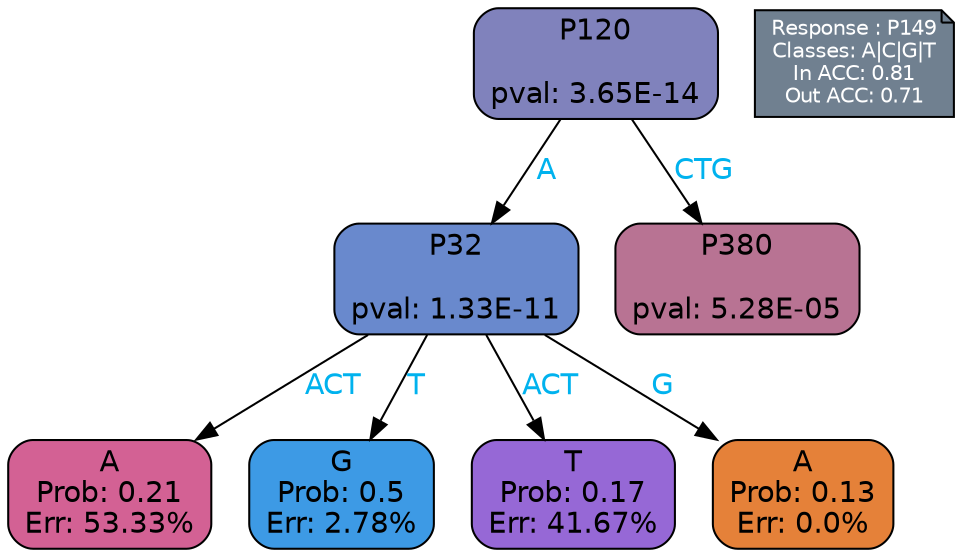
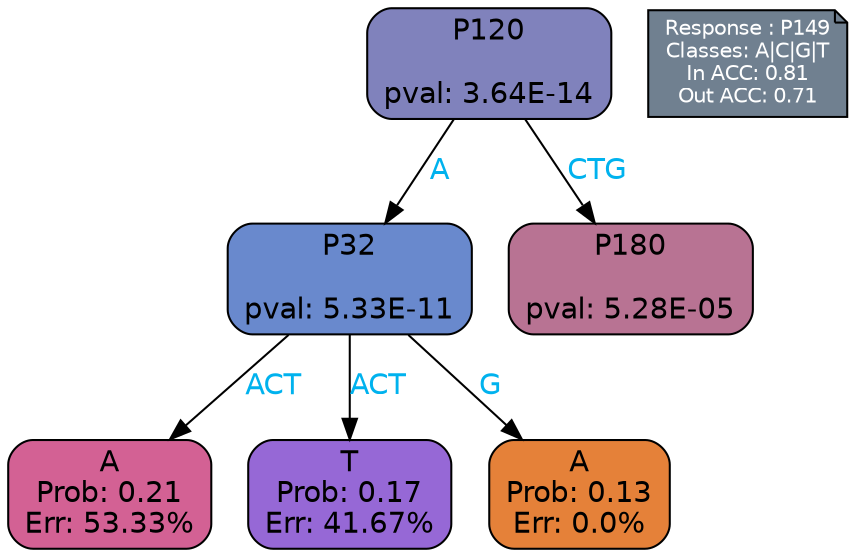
(596, 64) -> (489, 64)
(456, 279) -> (350, 279)
(737, 279) -> (631, 279)
(342, 494) -> none
